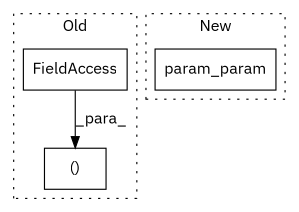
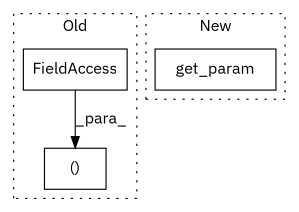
(216, 70) -> (216, 70)
